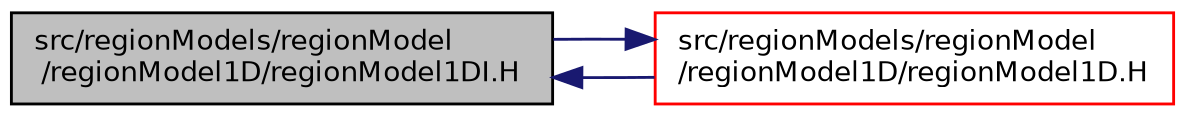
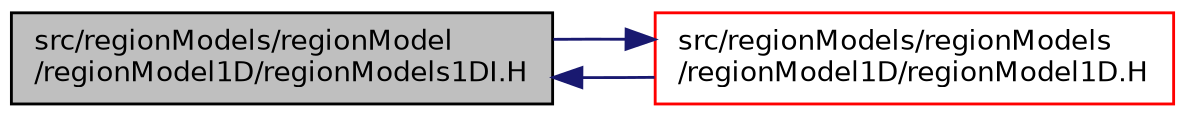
(282, 58) -> (282, 58)
(914, 58) -> (914, 58)
